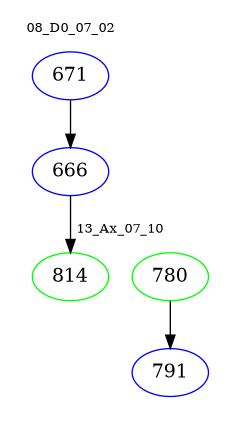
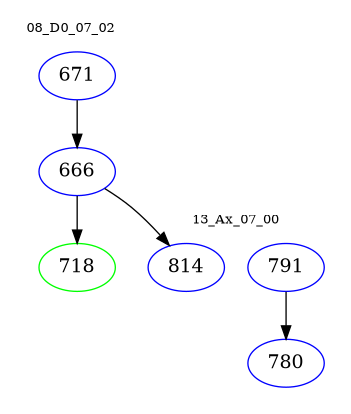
(120, 230) -> (236, 220)
none -> (77, 267)
(71, 277) -> (186, 267)
(170, 277) -> (286, 363)
(170, 318) -> (286, 309)
